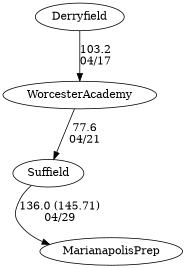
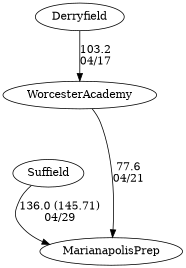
(66, 131) -> (111, 167)
